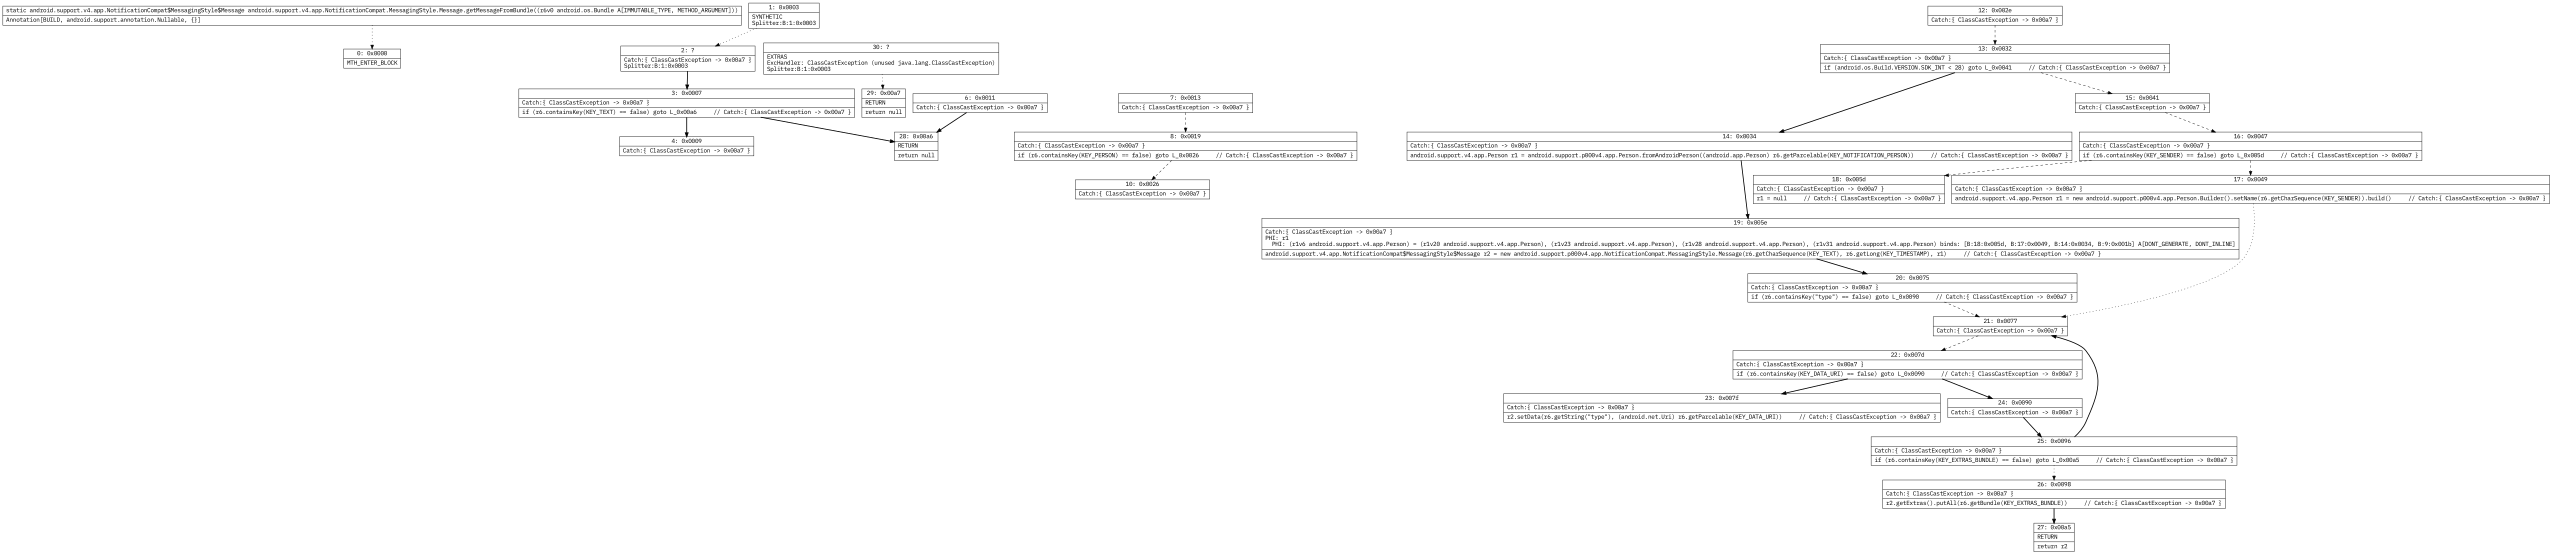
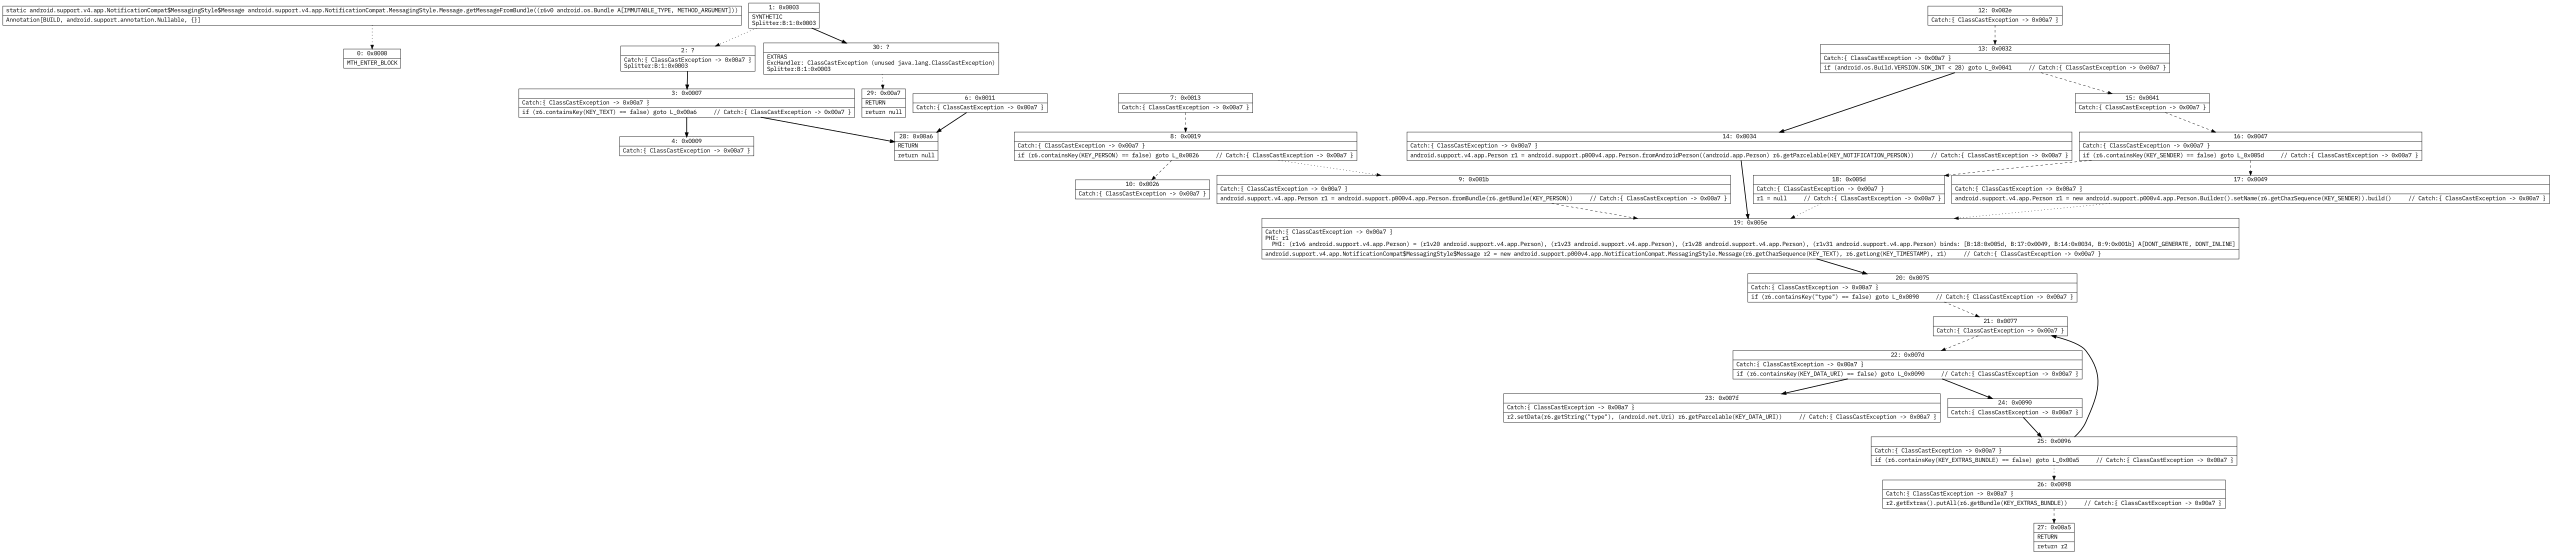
none -> (827, 35)
none -> (1474, 189)
none -> (1808, 210)
(2186, 289) -> (2034, 211)
(2054, 514) -> (2054, 514)
